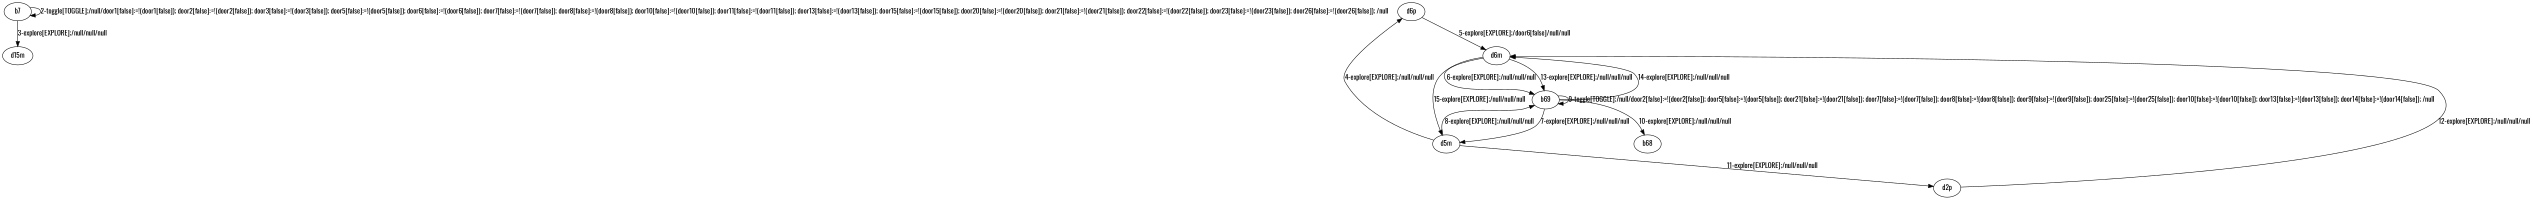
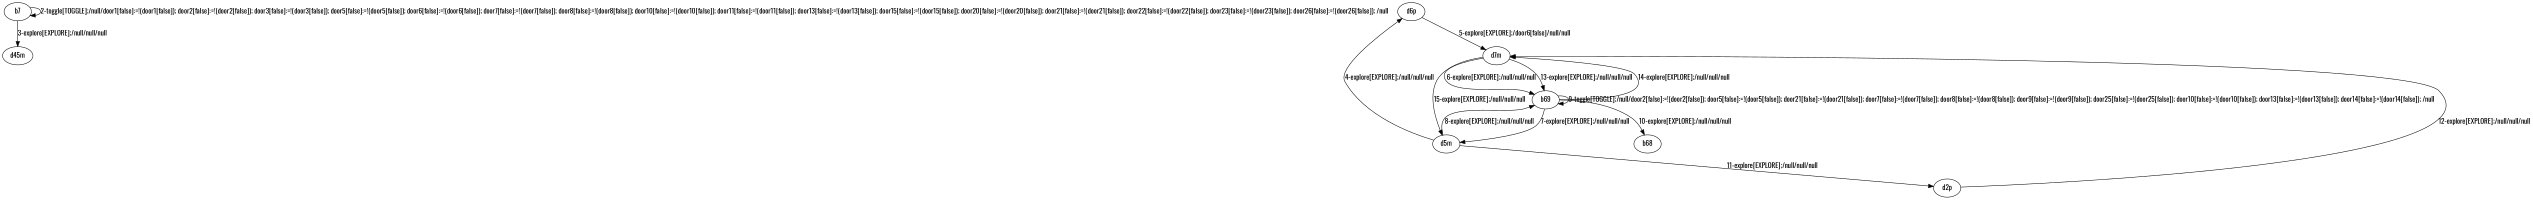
(18, 56) -> (18, 56)
(1496, 56) -> (1496, 56)
